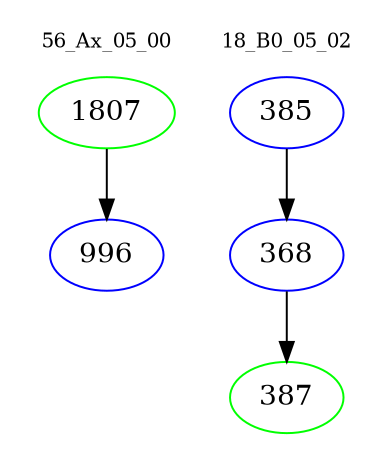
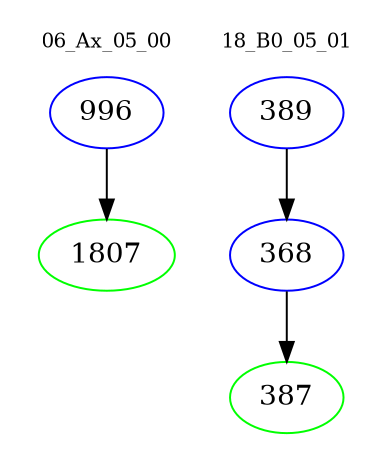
(107, 43) -> (107, 43)
(287, 43) -> (287, 43)
(287, 113) -> (287, 113)
(107, 174) -> (107, 174)
